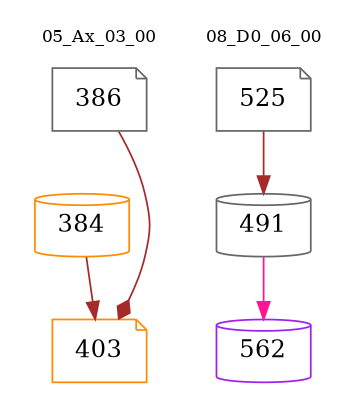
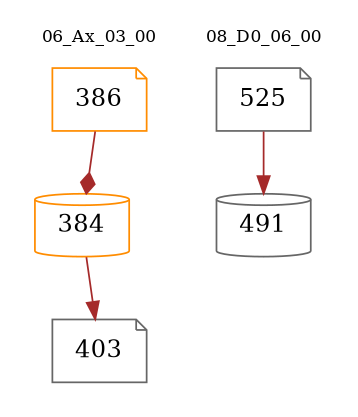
(100, 38) -> (100, 38)
(100, 100) -> (100, 100)
(149, 215) -> (92, 152)
(100, 351) -> (100, 351)
(264, 351) -> none
